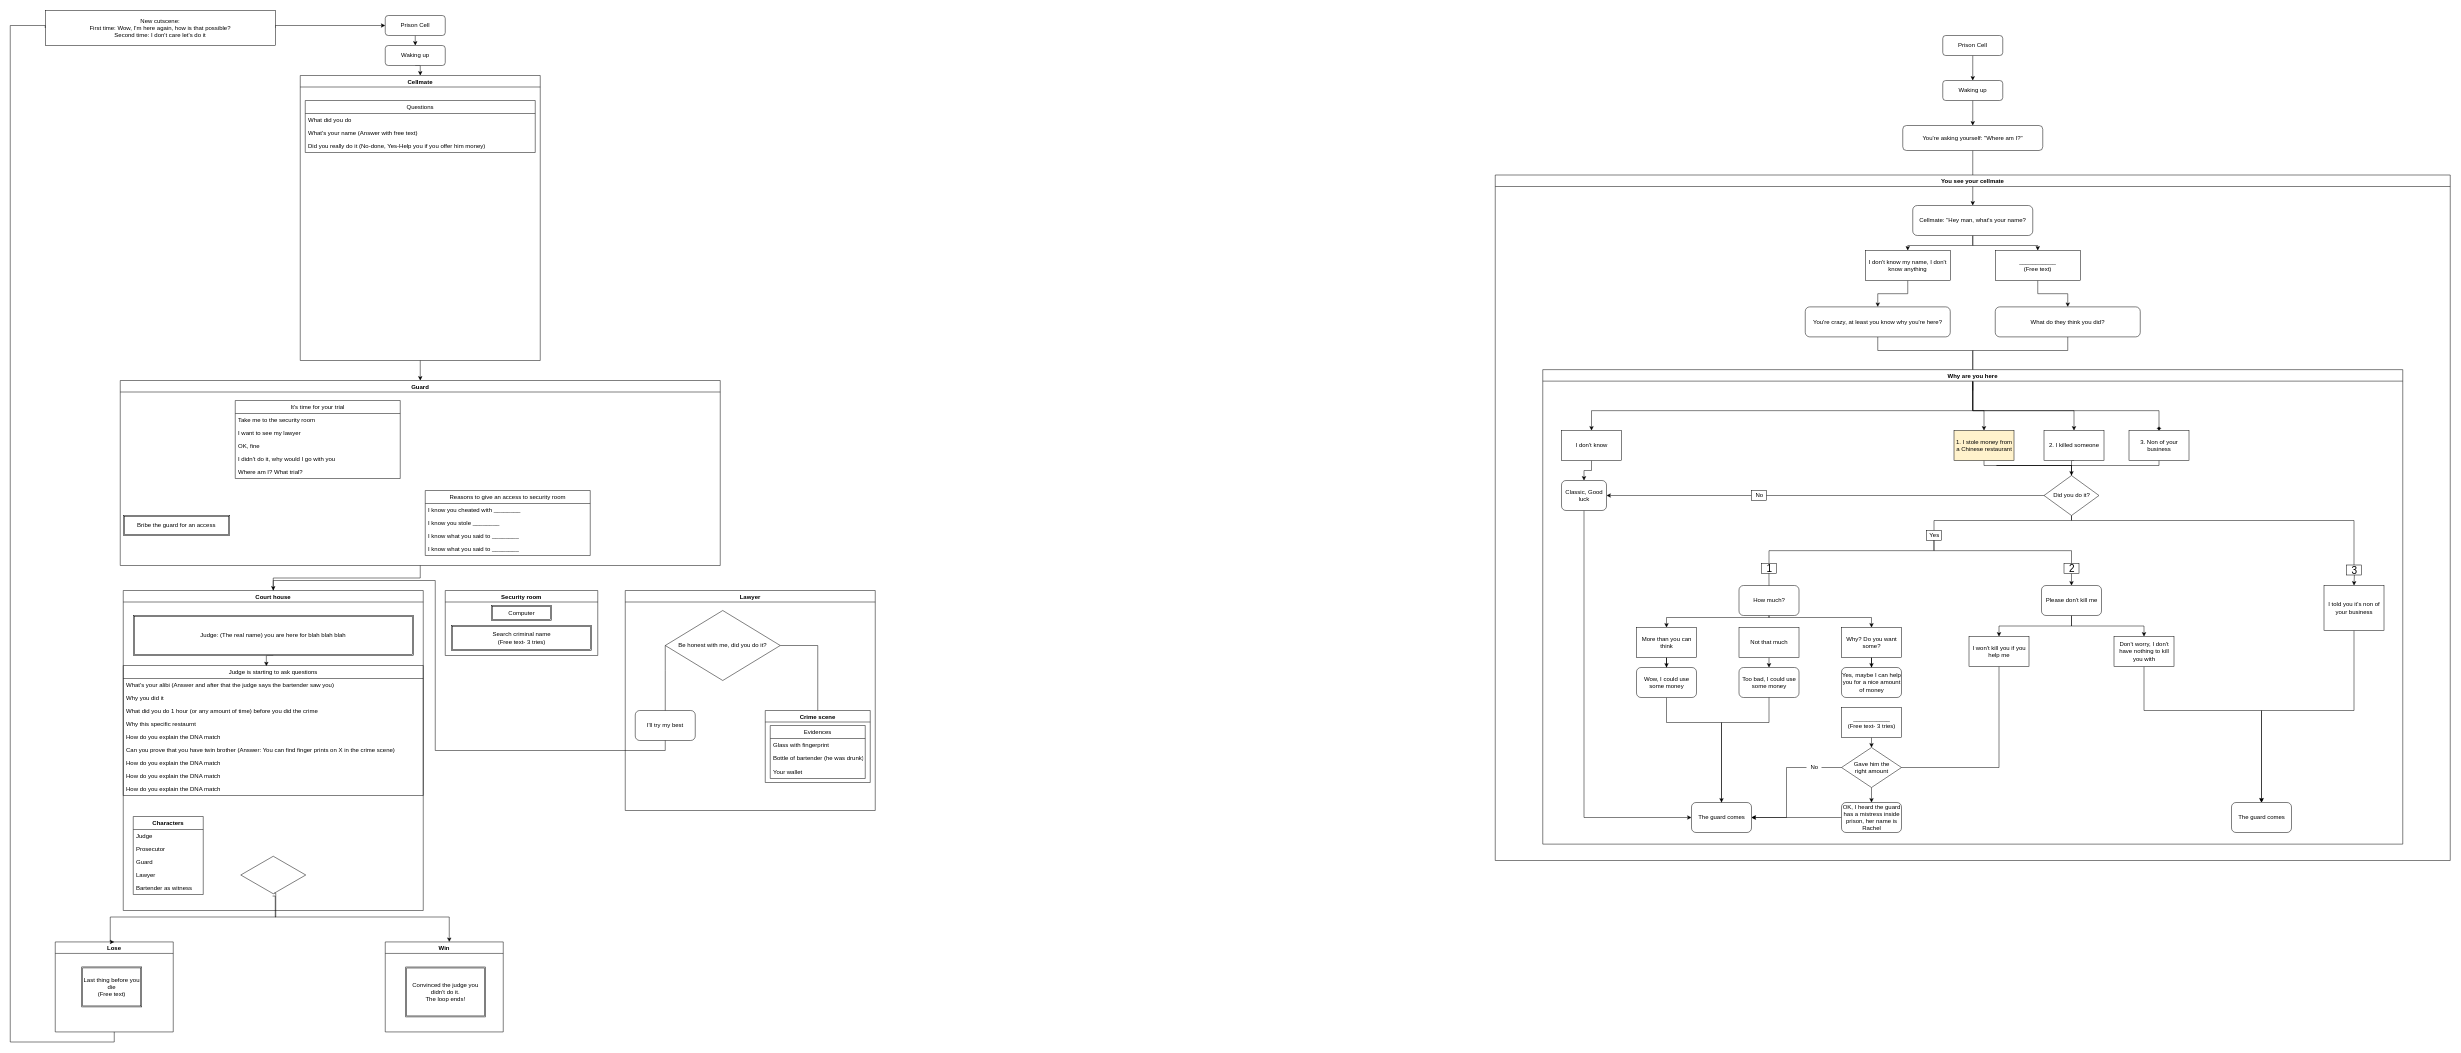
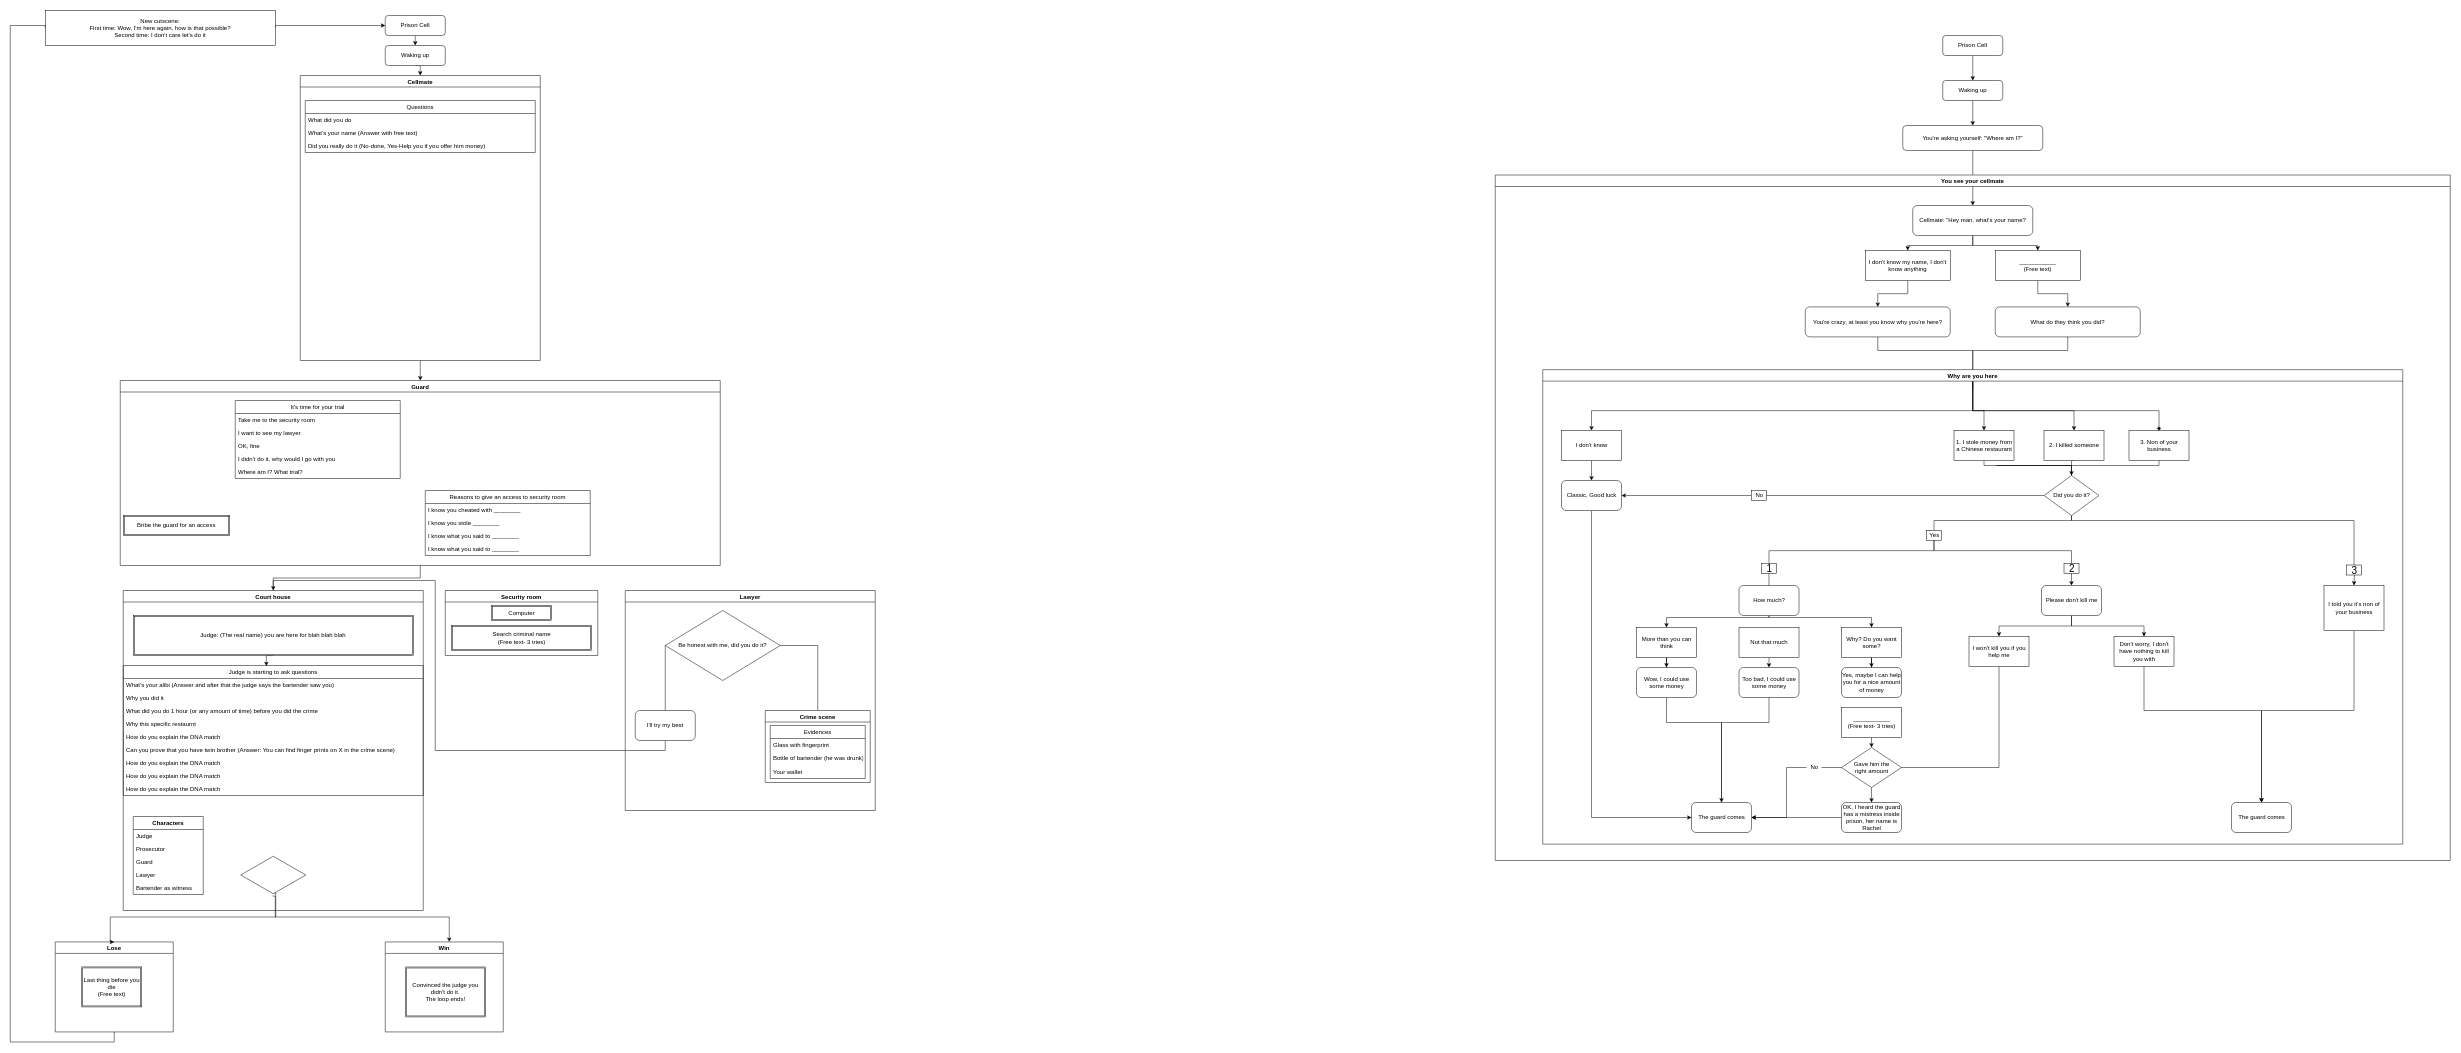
(1984, 445) -> (1984, 445)
(1584, 495) -> (1592, 495)
